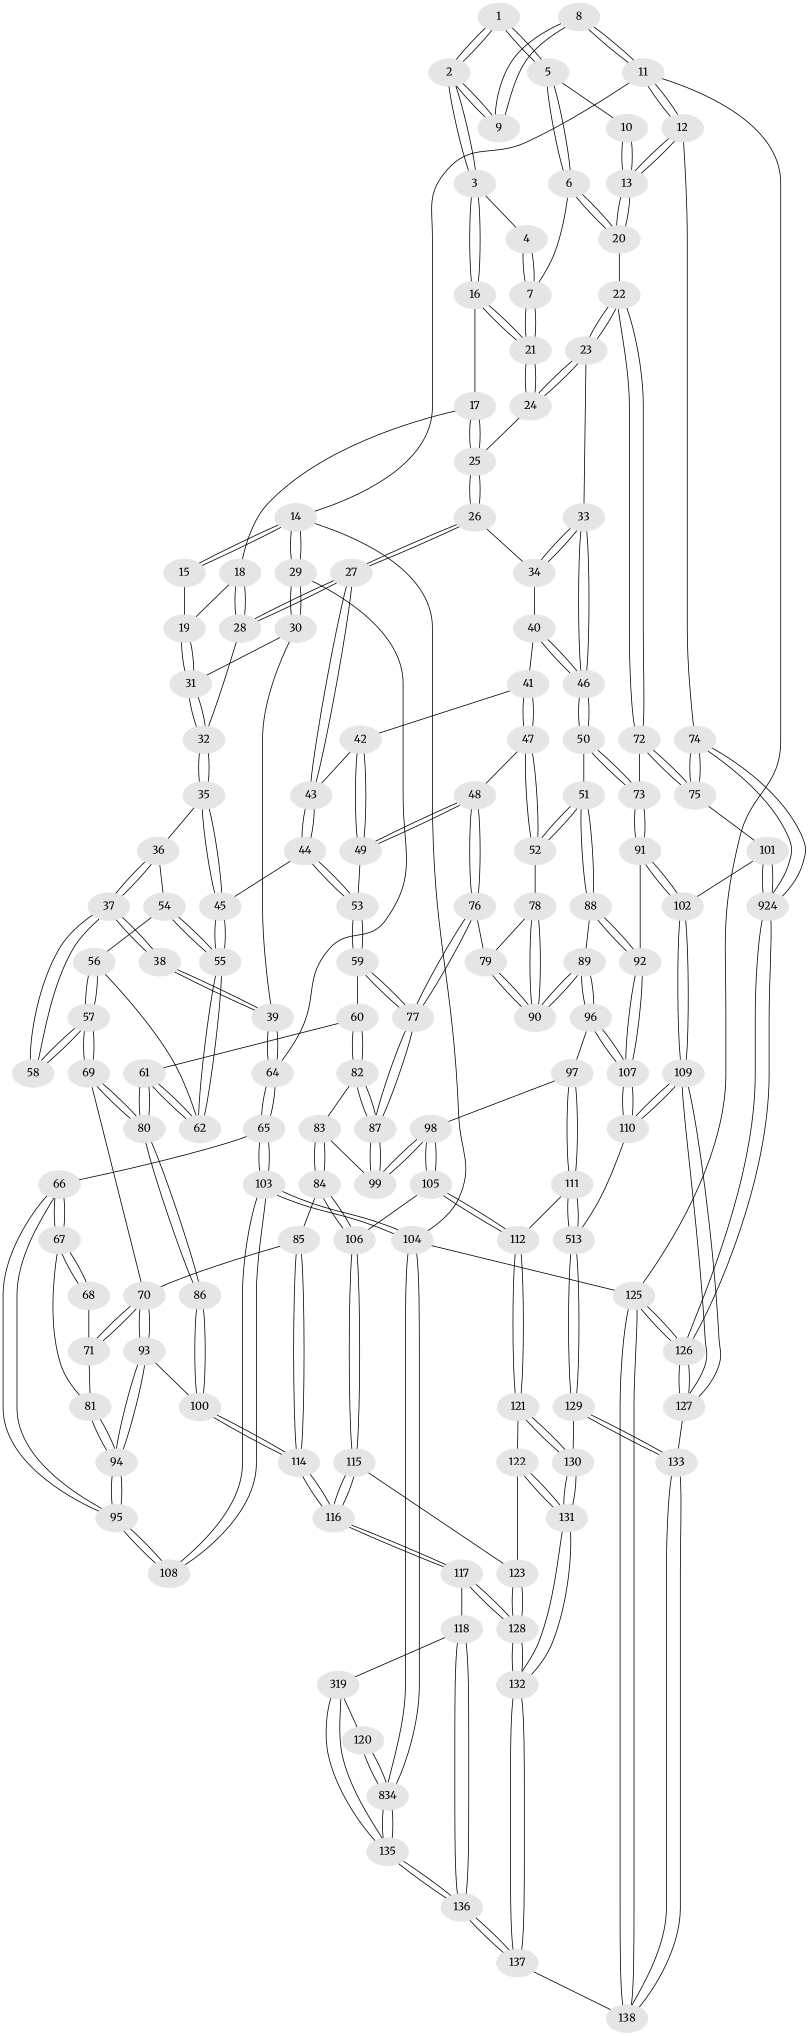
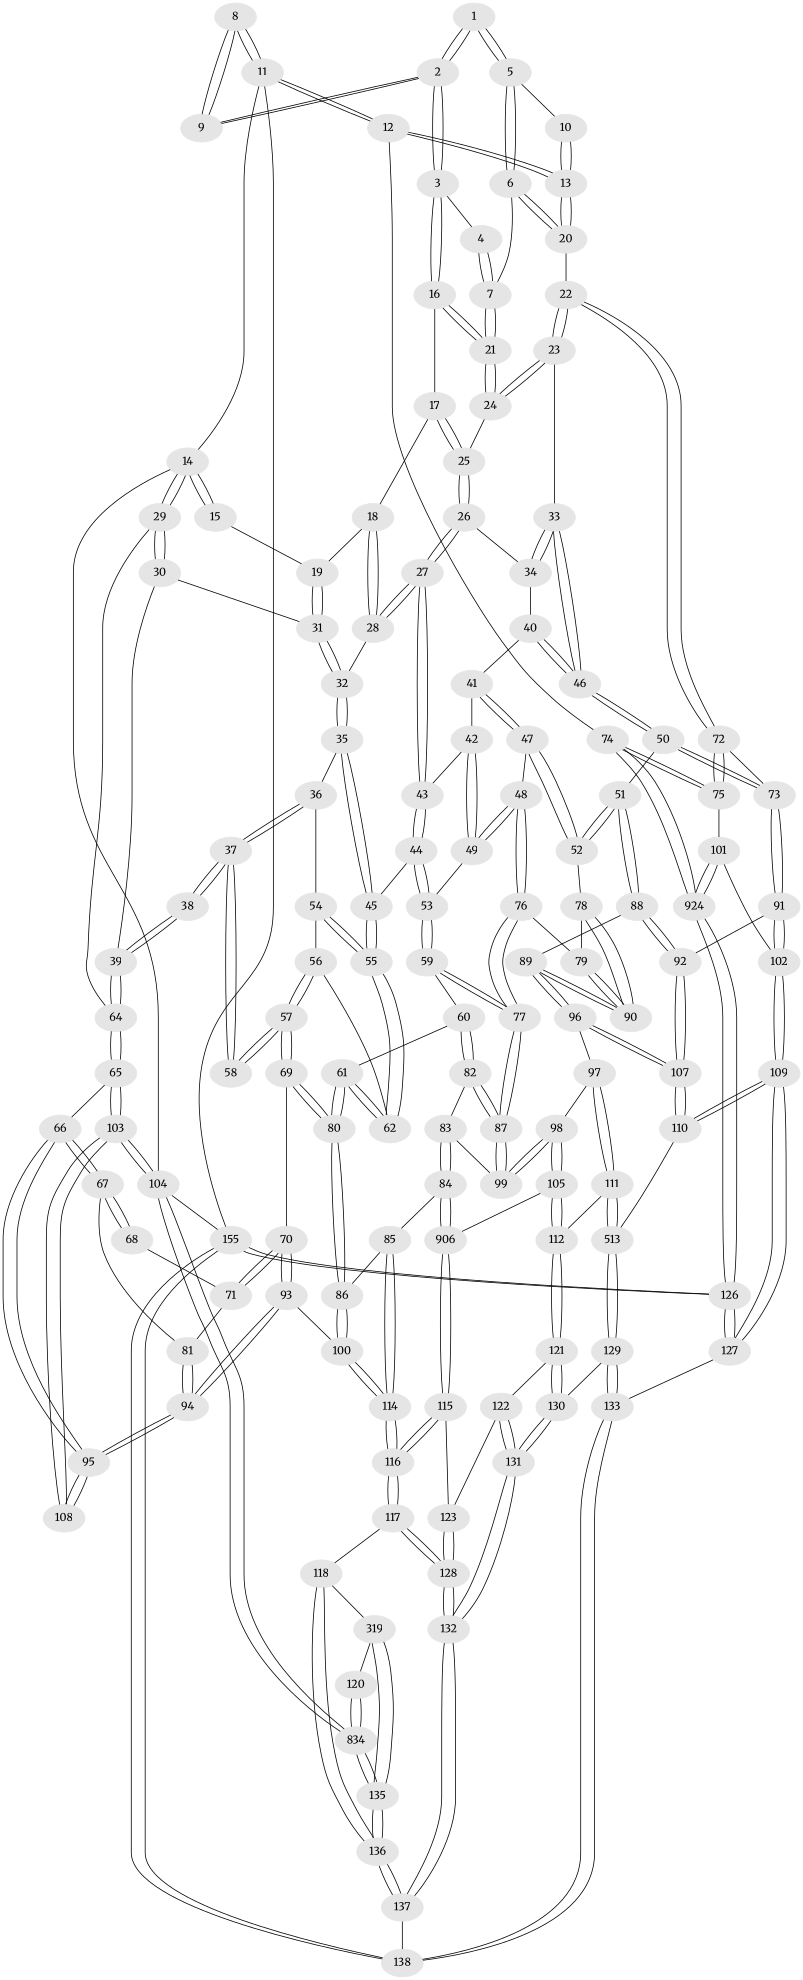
(354, 1240) -> (446, 1240)
(220, 1265) -> (368, 1266)
(634, 1296) -> (231, 1240)
